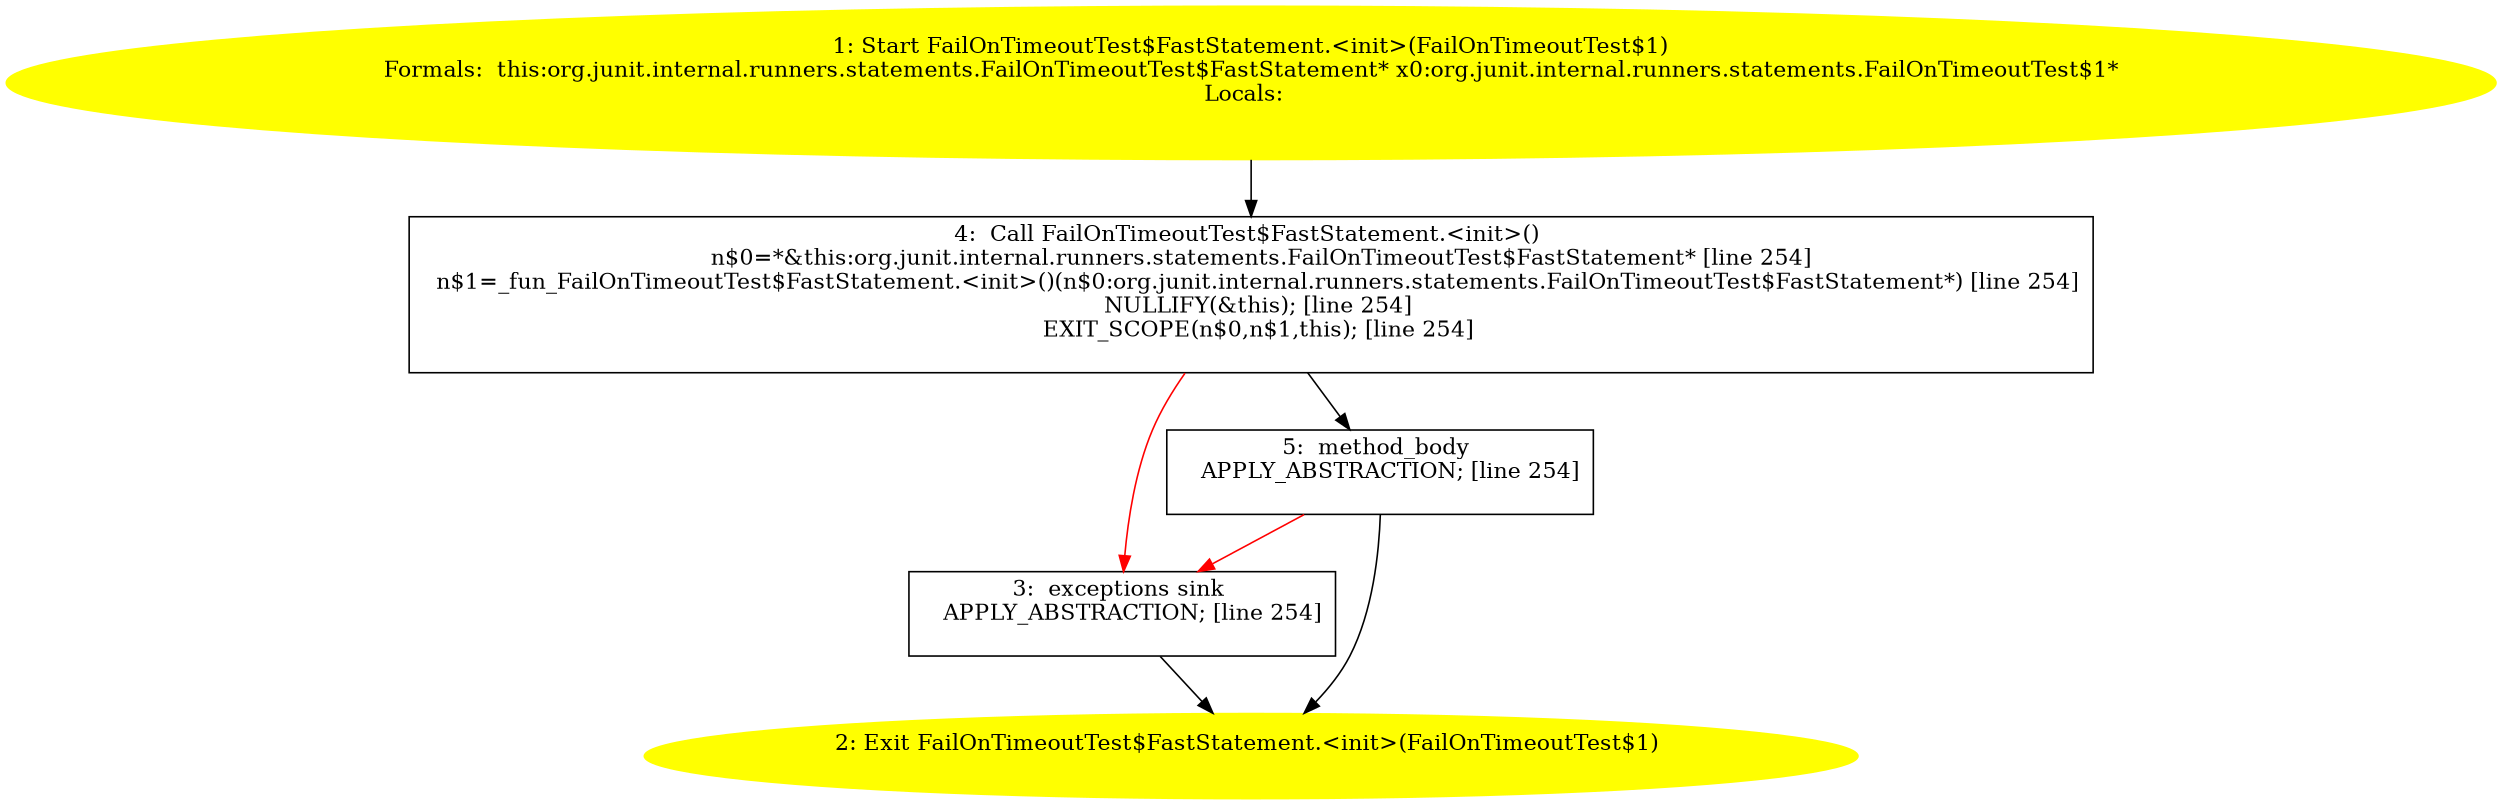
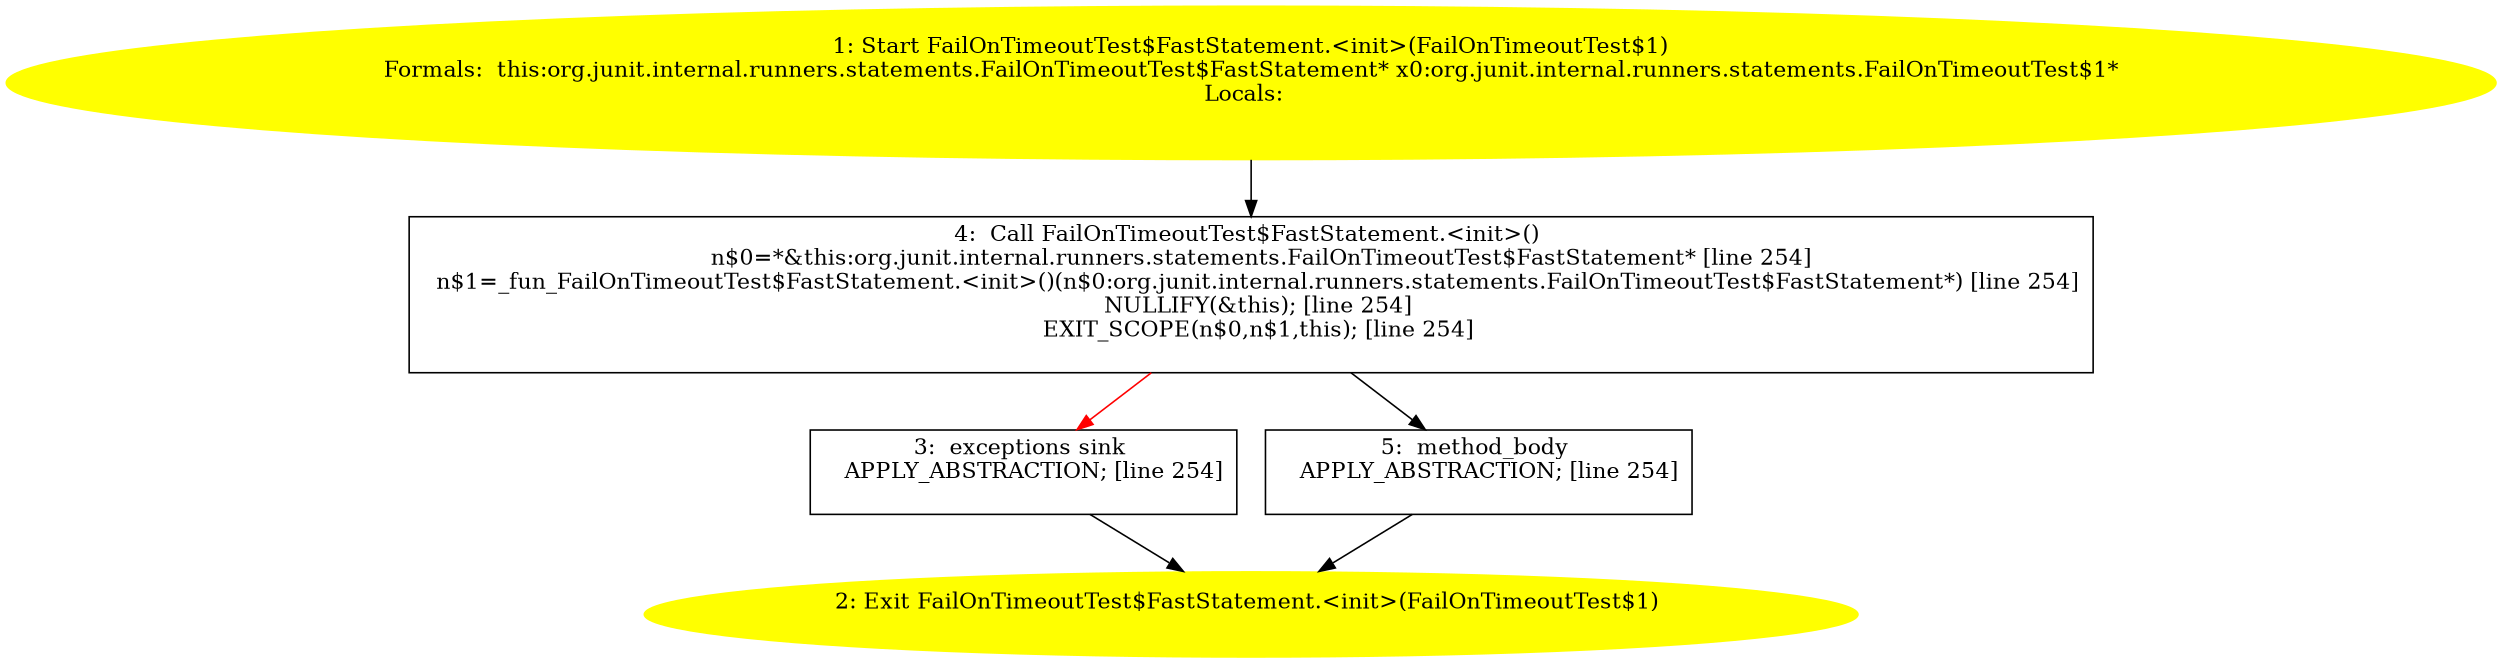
(1258, 539) -> none
